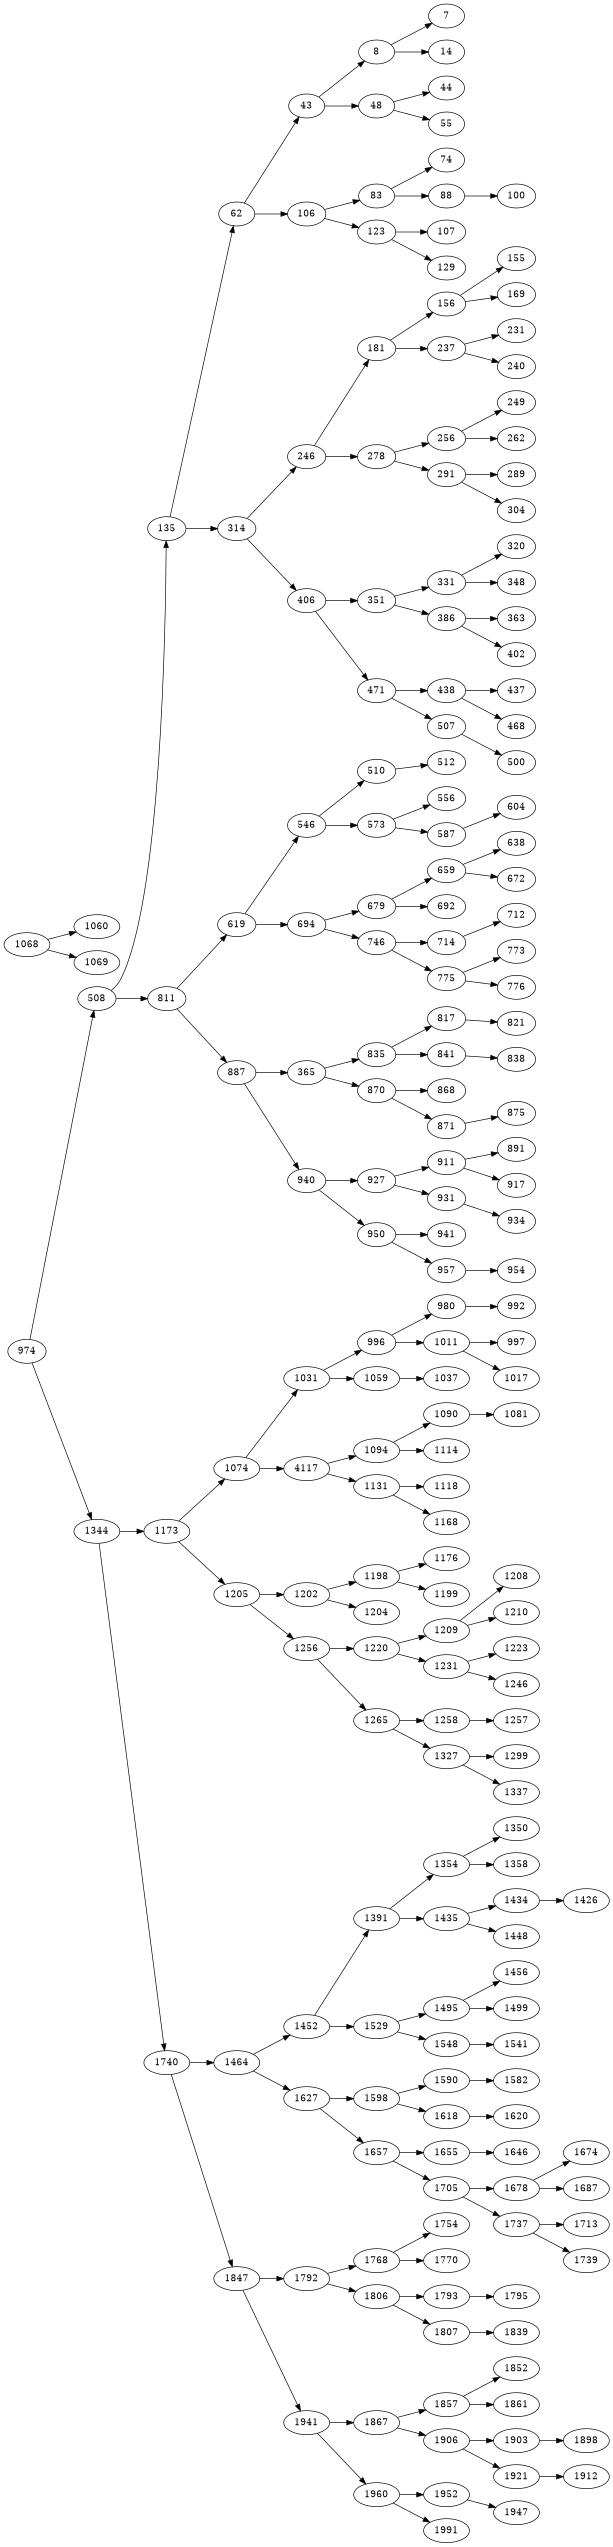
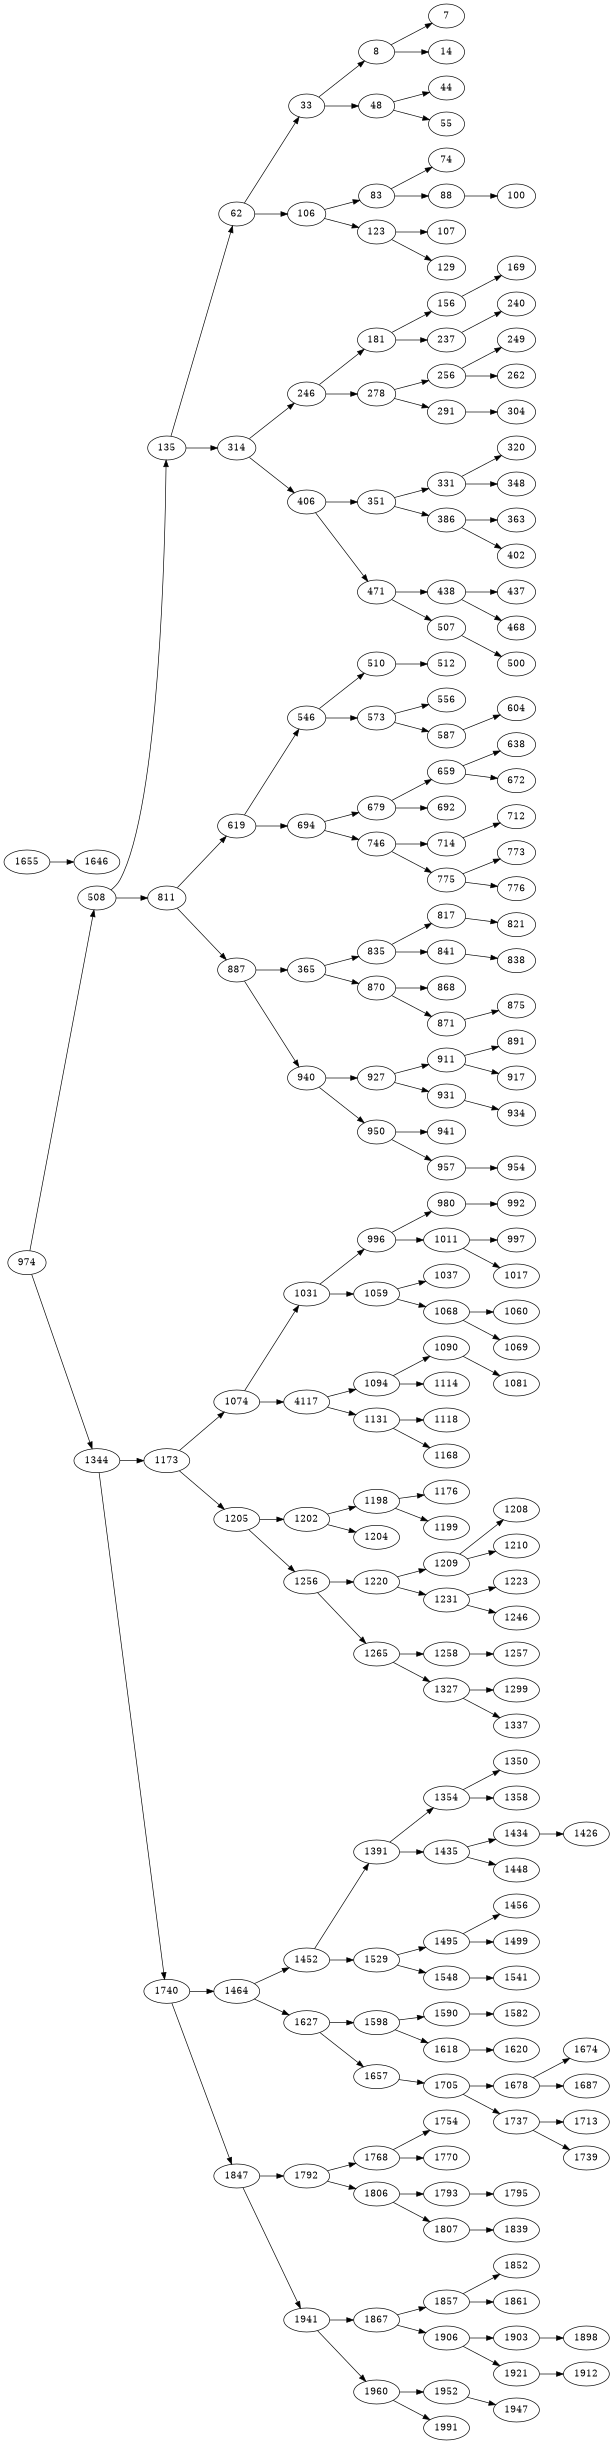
(307, 106) -> (307, 106)
(516, 259) -> none
(516, 331) -> none
(516, 475) -> none
none -> (408, 1302)
(408, 2153) -> none
